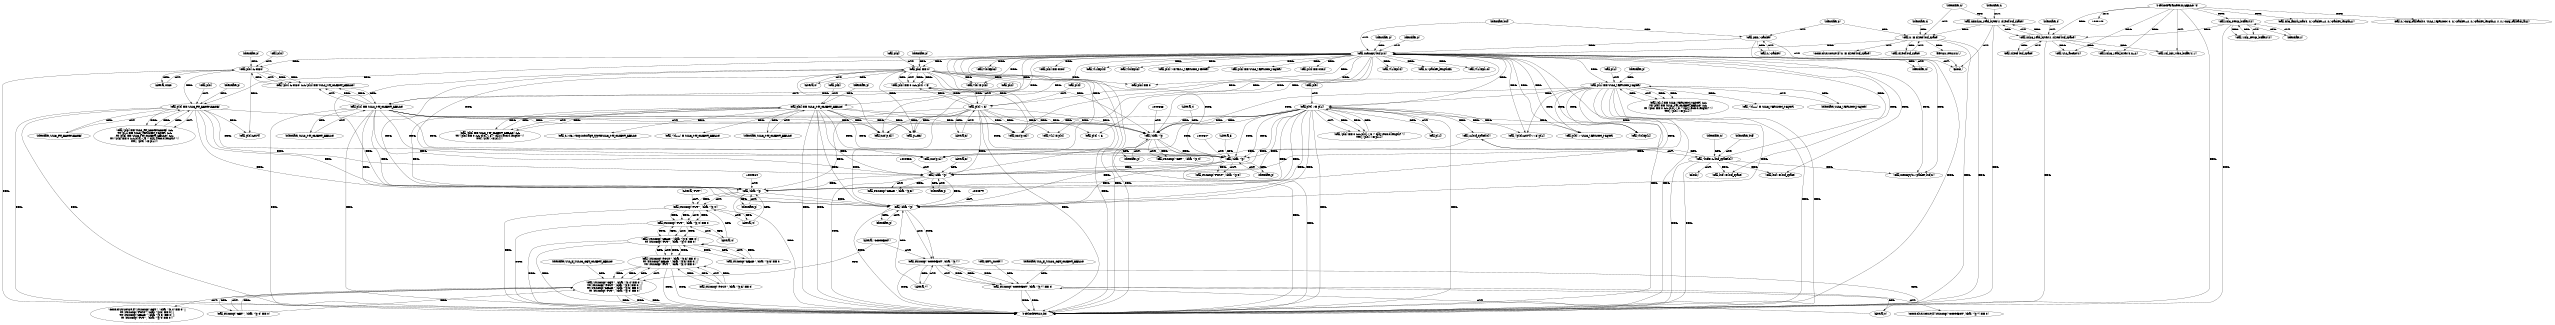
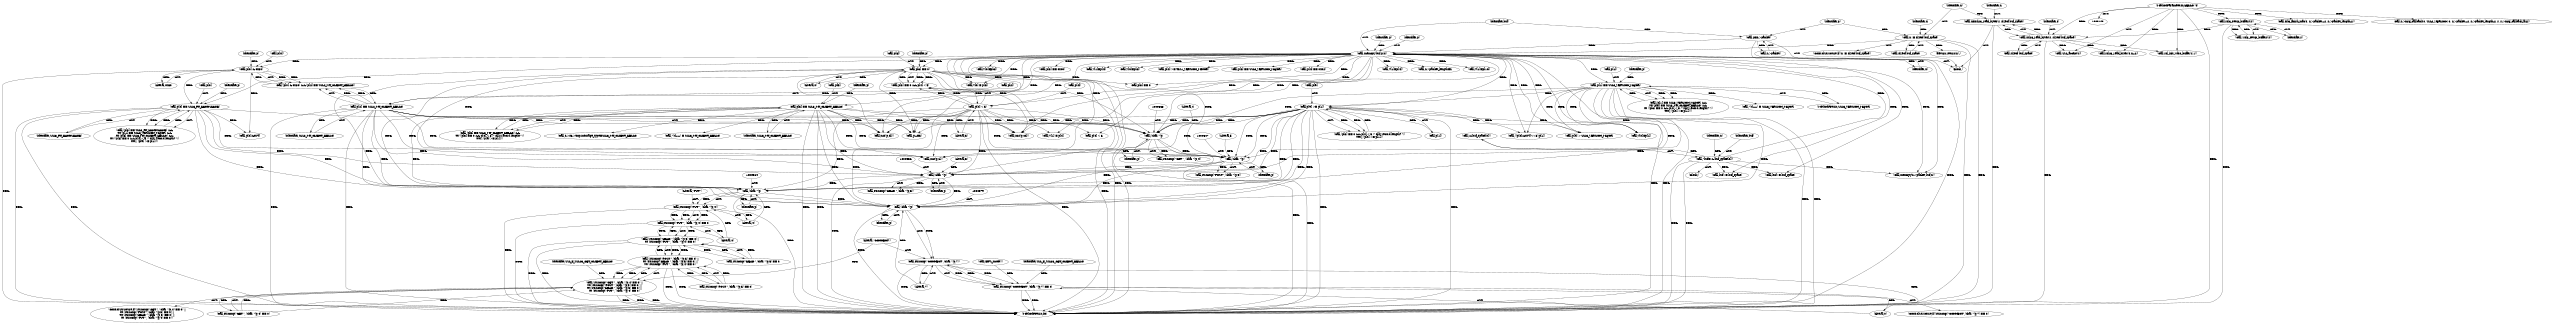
(1958, 30) -> none
(2129, 30) -> (2129, 30)
(2181, 30) -> (2181, 30)
(1844, 107) -> (1844, 107)
(1403, 111) -> (1158, 122)
(1235, 153) -> (941, 126)
